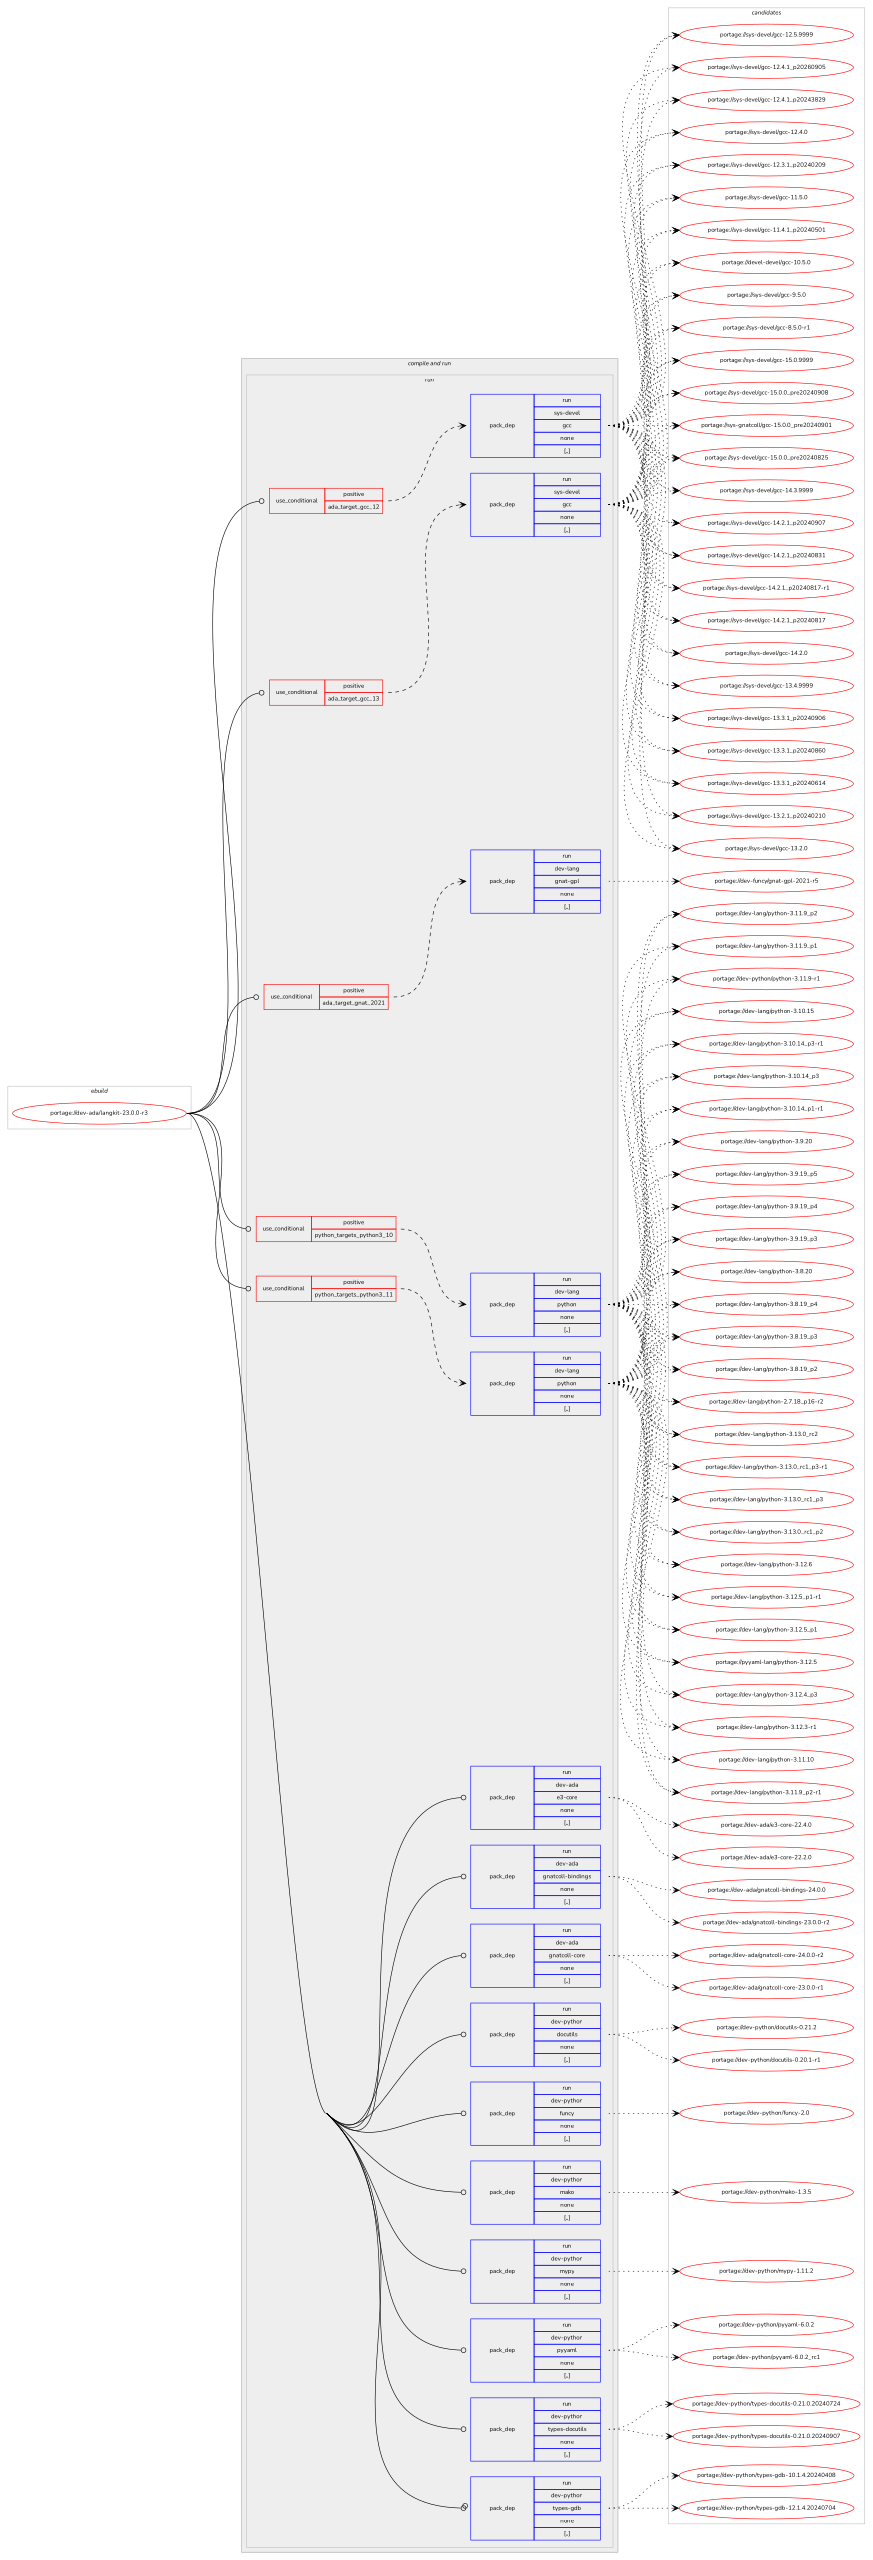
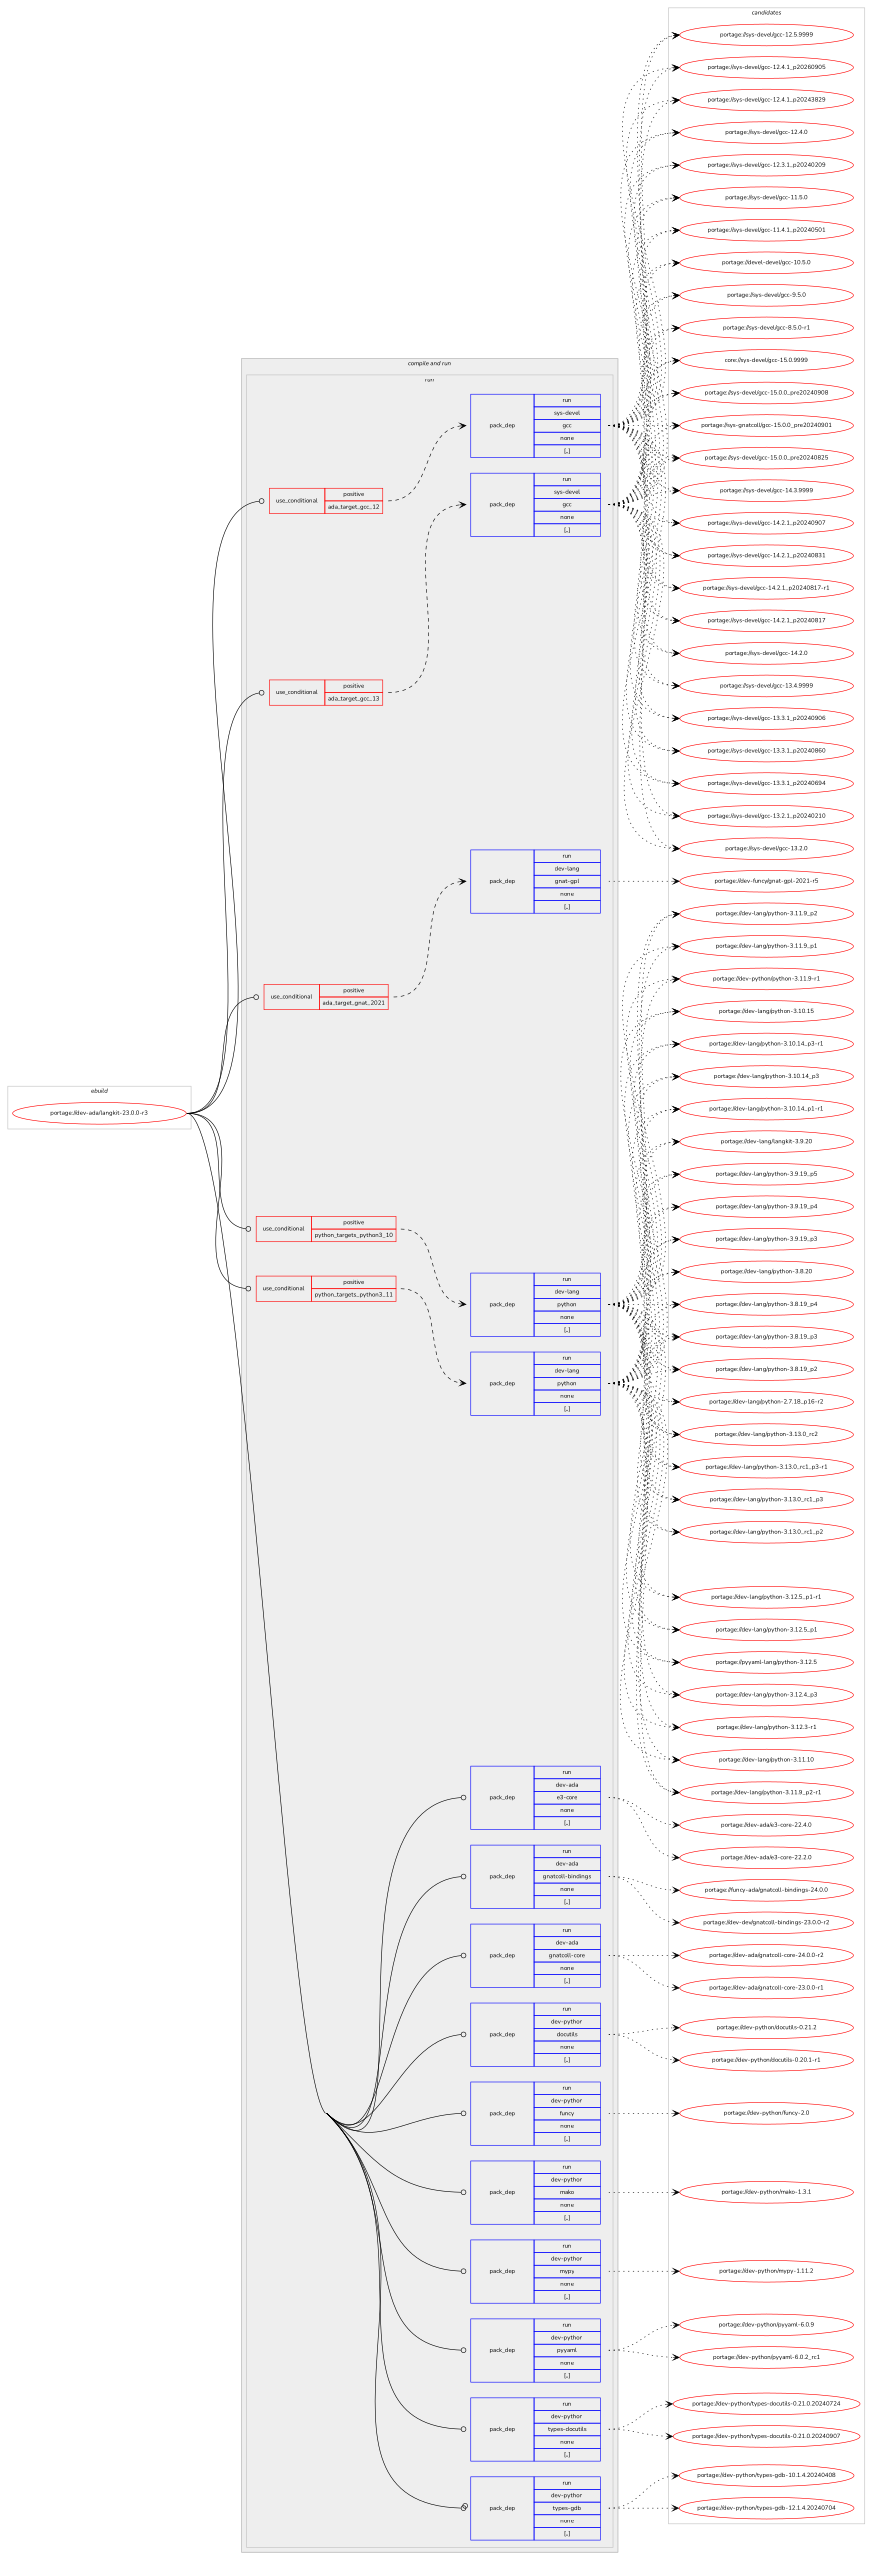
(767, 360) -> (767, 360)
(767, 784) -> (767, 784)
(767, 1142) -> (767, 1142)
(767, 1565) -> none
(767, 1890) -> (767, 1890)
(767, 1923) -> (767, 1923)
(767, 2192) -> (767, 2192)
(767, 2325) -> (767, 2325)
